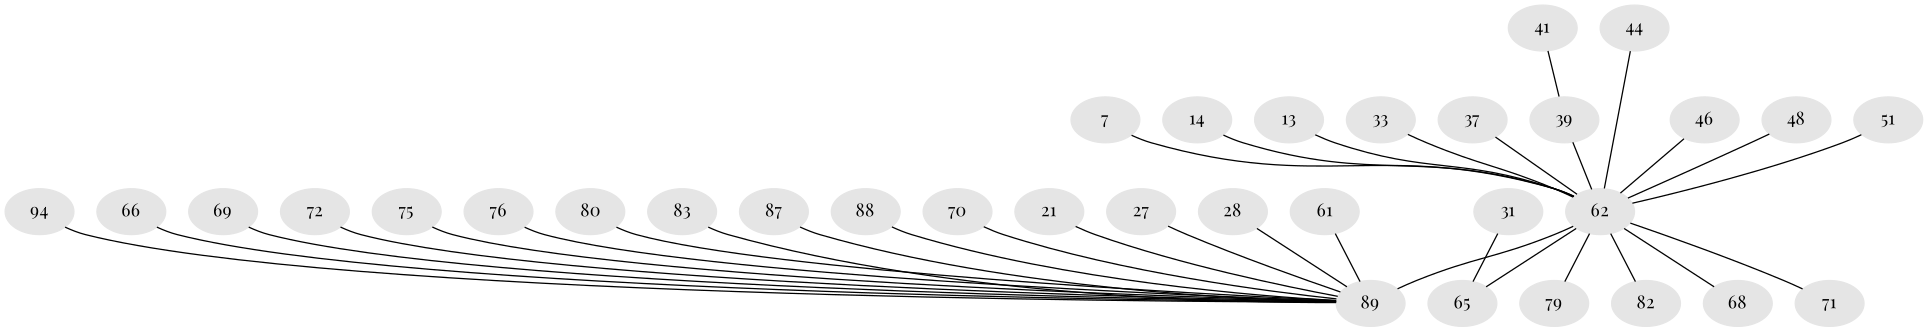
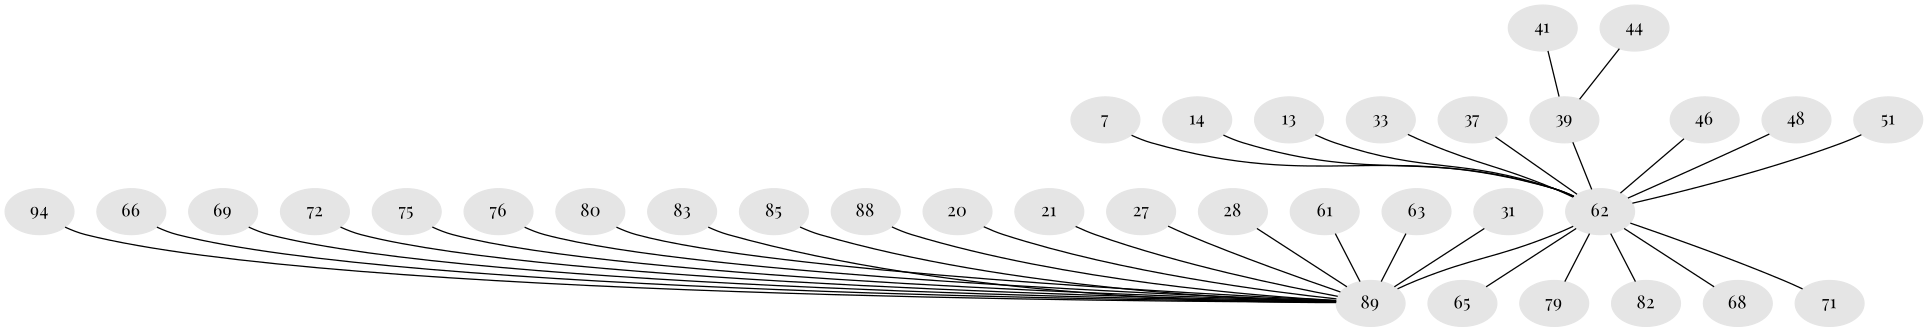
(1617, 120) -> (1599, 74)
(774, 212) -> (774, 212)
(958, 212) -> (958, 212)
none -> (1417, 212)
(1490, 248) -> (1439, 258)
